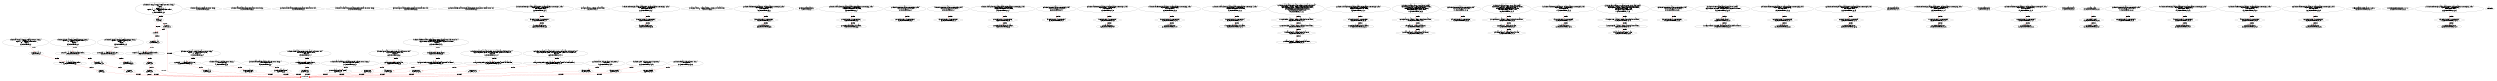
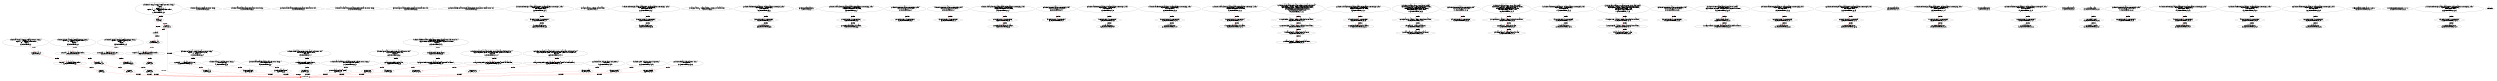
(149, 67) -> (139, 67)
(149, 74) -> (149, 74)
(298, 74) -> (298, 74)
(360, 75) -> none
(388, 75) -> none
